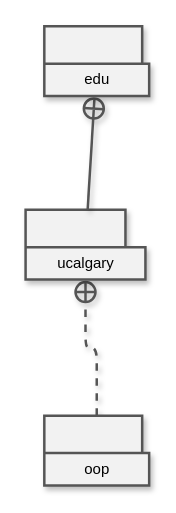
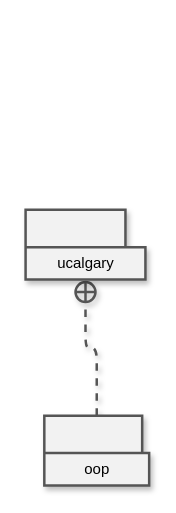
(97, 61) -> none
(91, 164) -> none
